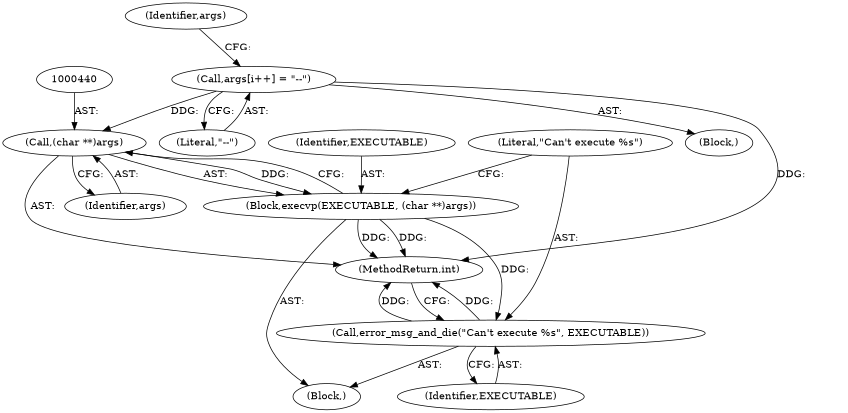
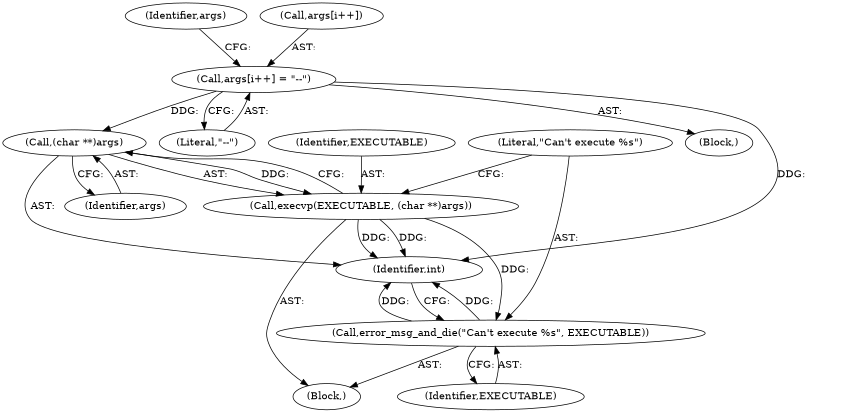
none -> (322, 16)
(74, 79) -> none
(361, 206) -> (361, 206)
(409, 270) -> (409, 270)
